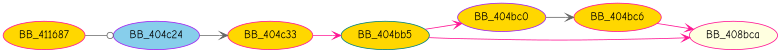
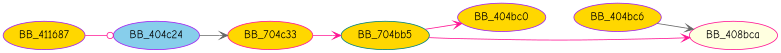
(556, 17) -> none
(618, 17) -> (618, 17)
(671, 26) -> (671, 26)
(44, 35) -> (44, 35)
(96, 35) -> (96, 35)
(270, 35) -> (270, 35)
(385, 35) -> (385, 35)
